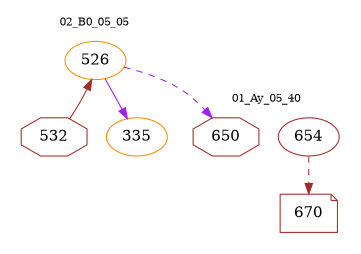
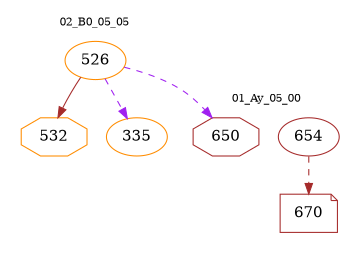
(114, 94) -> (114, 94)
(266, 99) -> (266, 99)
(79, 104) -> (71, 92)
(54, 137) -> (54, 137)
